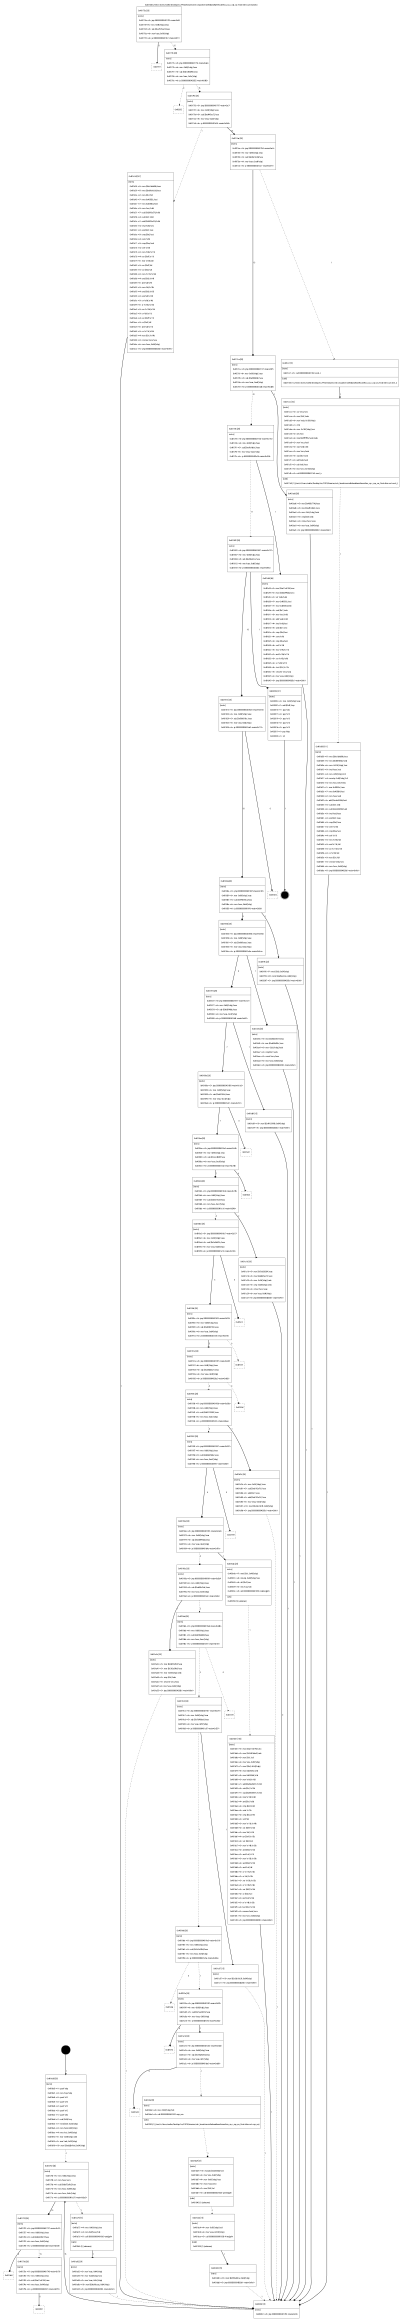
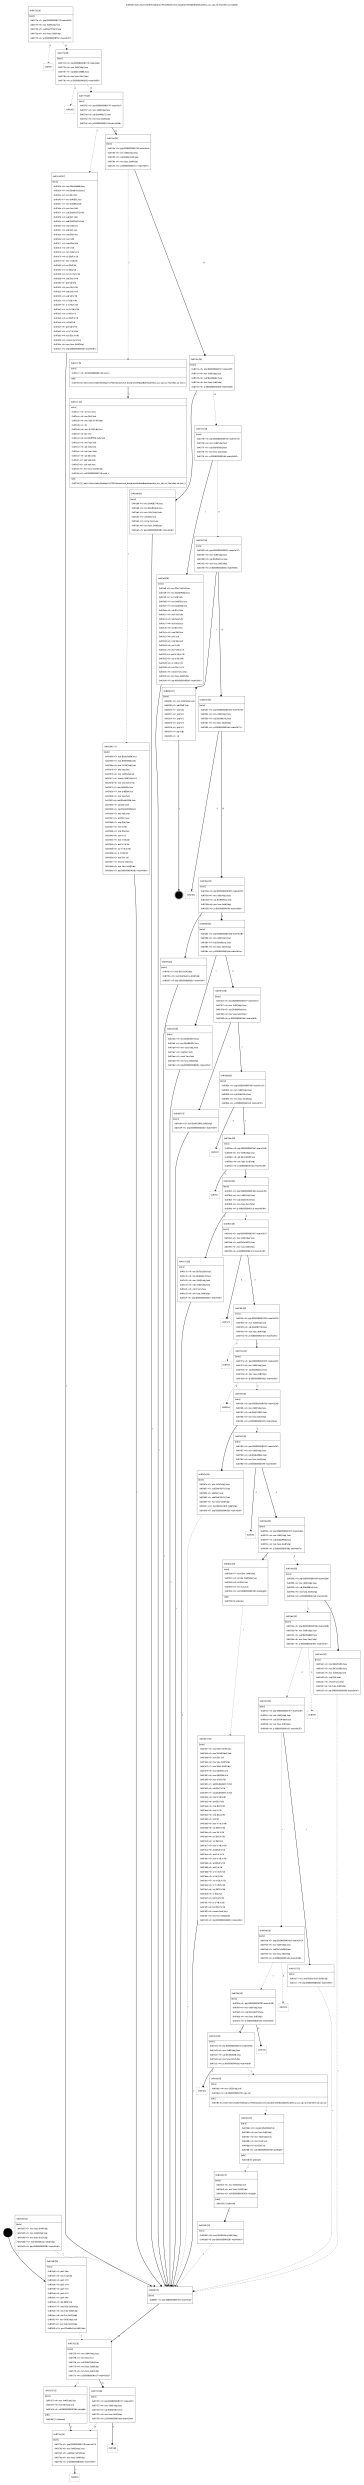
(158, 52) -> (49, 52)
(282, 1800) -> (182, 1794)
(92, 2254) -> (70, 2427)
